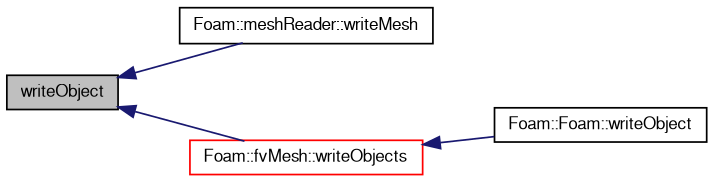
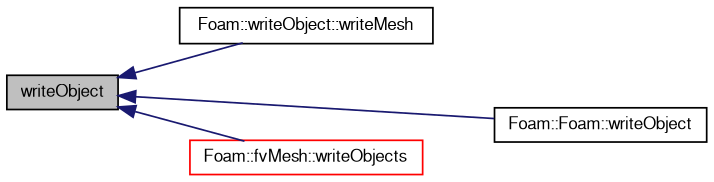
(306, 26) -> (306, 26)
(467, 140) -> (315, 108)
